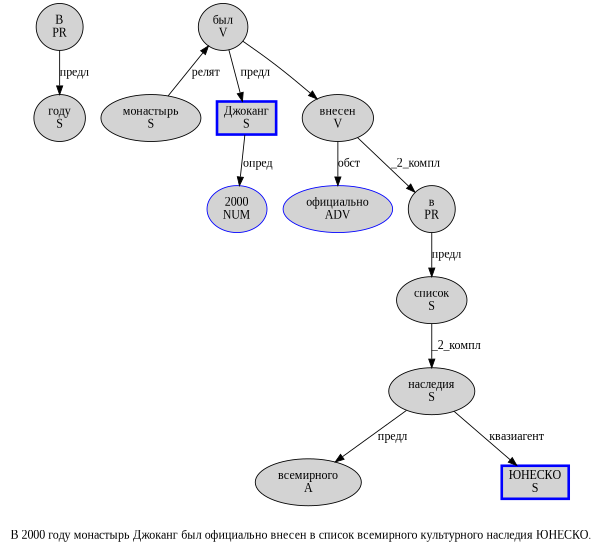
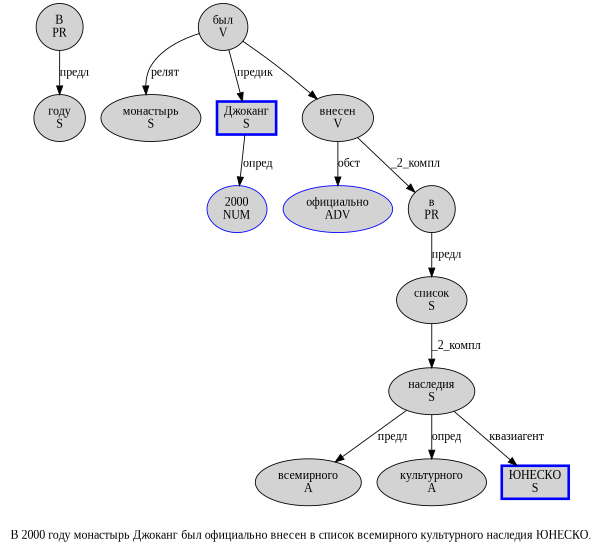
(255, 72) -> (255, 72)
(186, 74) -> (164, 52)
none -> (432, 482)
